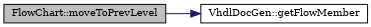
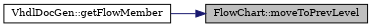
(178, 14) -> (183, 14)
